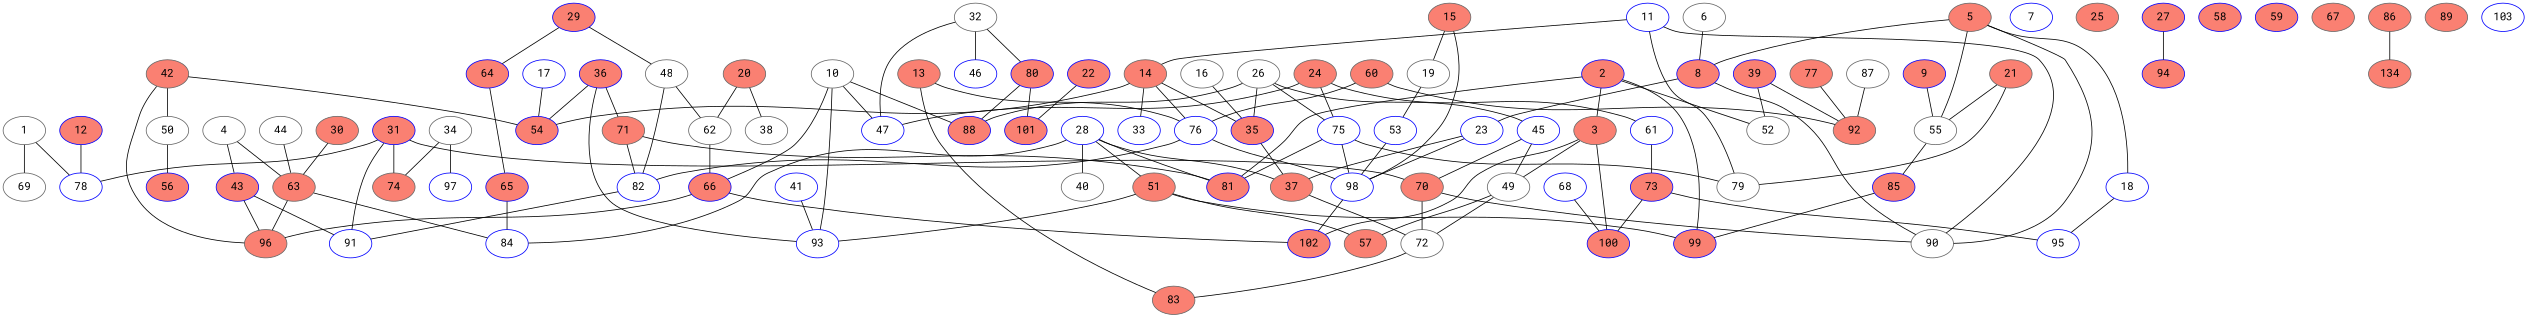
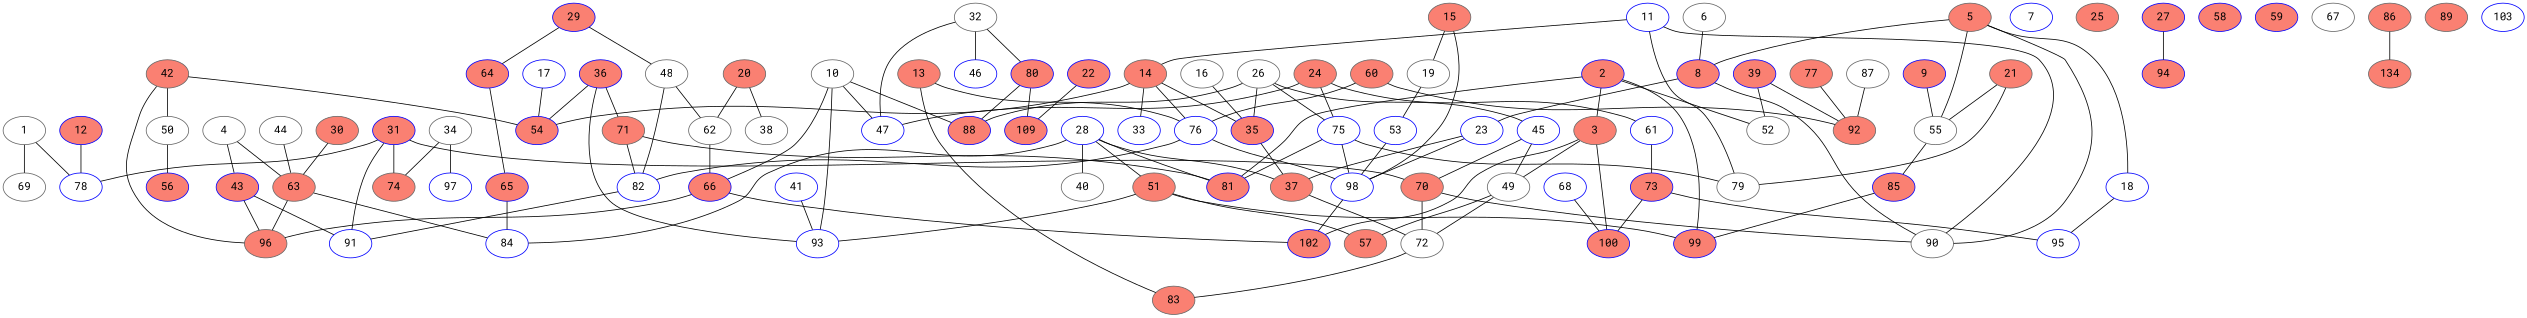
(2333, 17) -> (2333, 17)
(1026, 130) -> (1026, 130)
